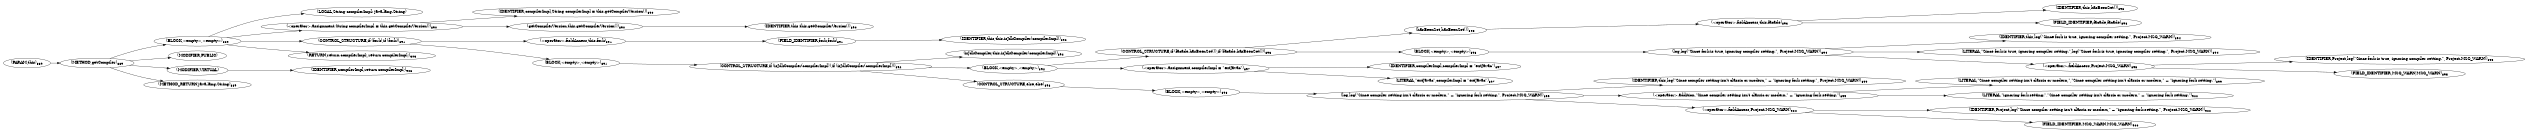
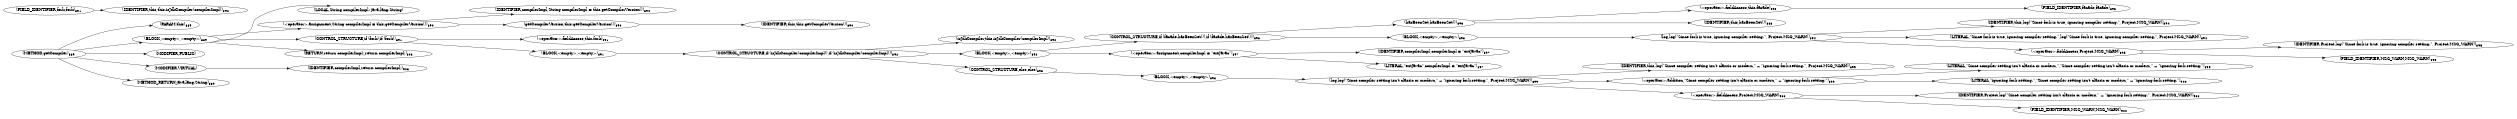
(2121, 8) -> (1770, 22)
(1920, 15) -> (1582, 23)
(694, 41) -> none
(54, 63) -> (103, 32)
